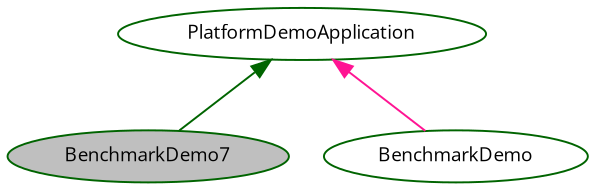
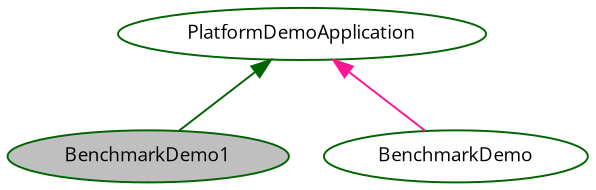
(148, 156) -> (148, 156)
